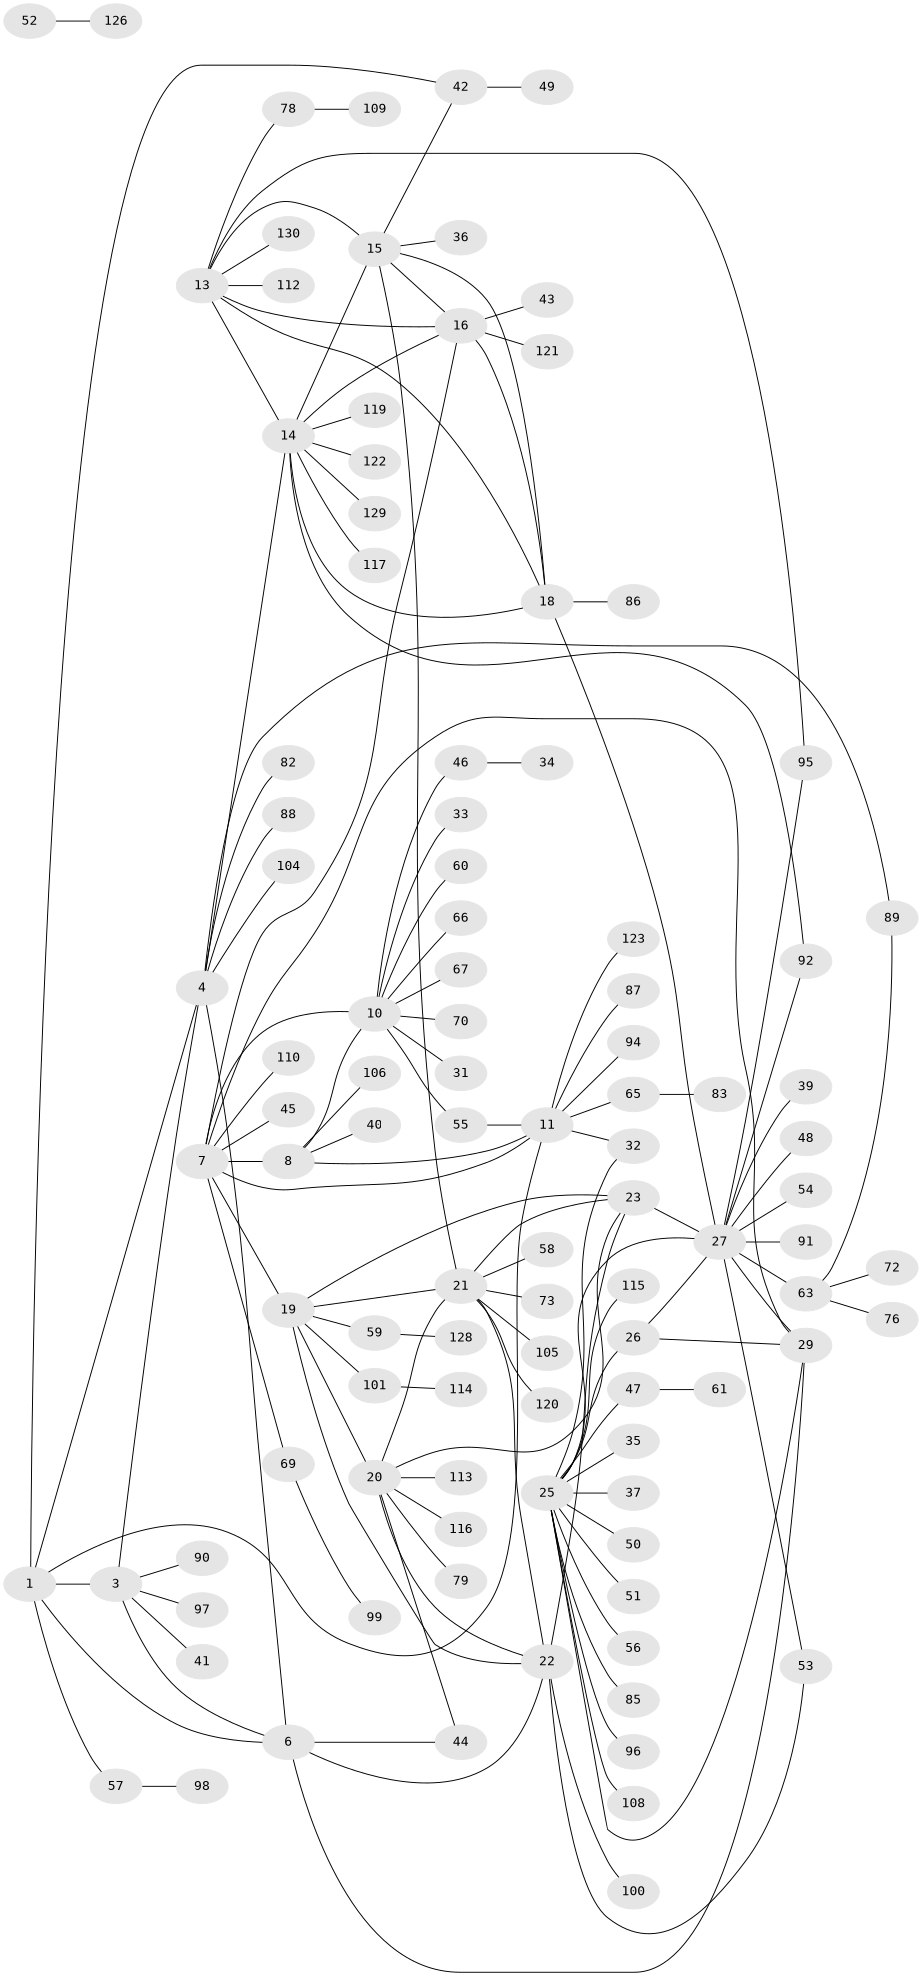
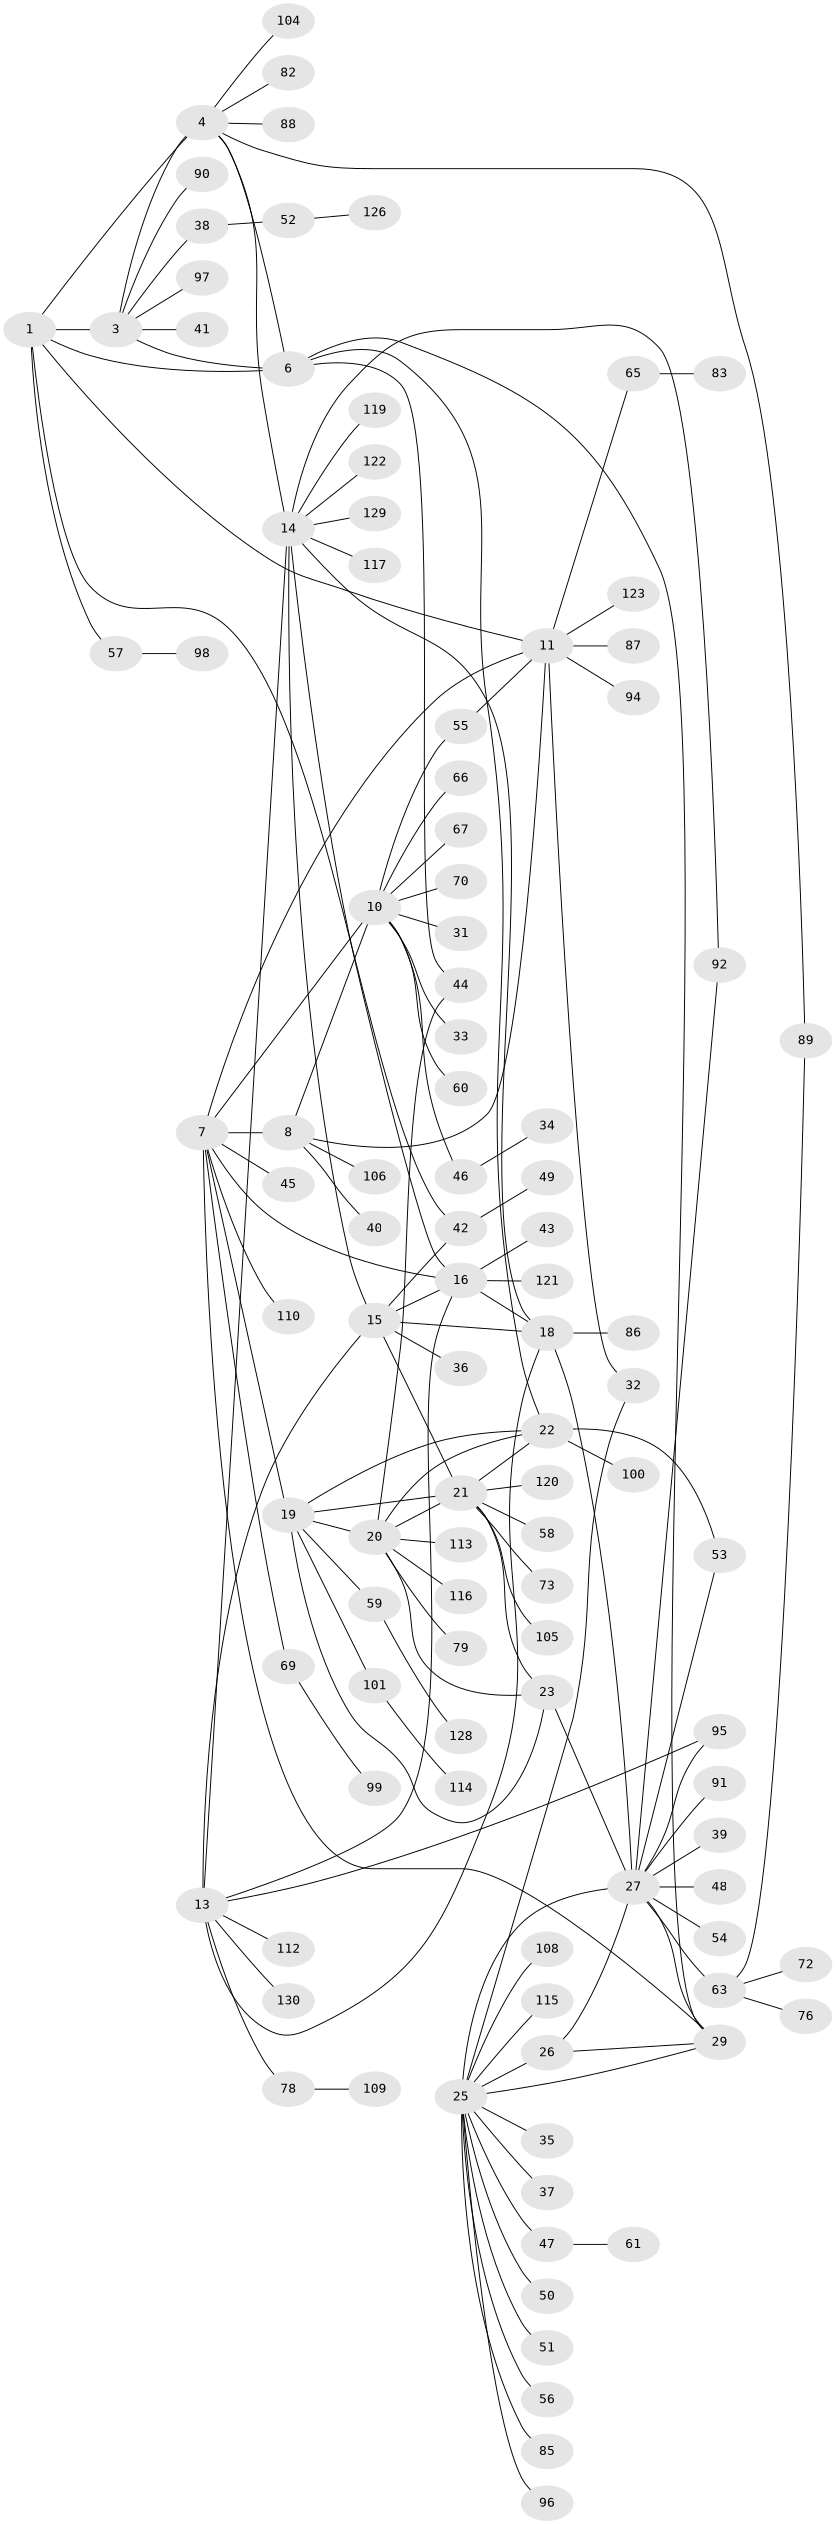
none -> (202, 226)
(578, 1483) -> none
